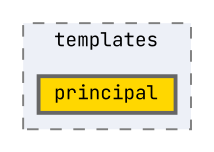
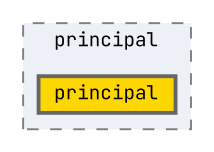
(107, 41) -> (107, 41)
